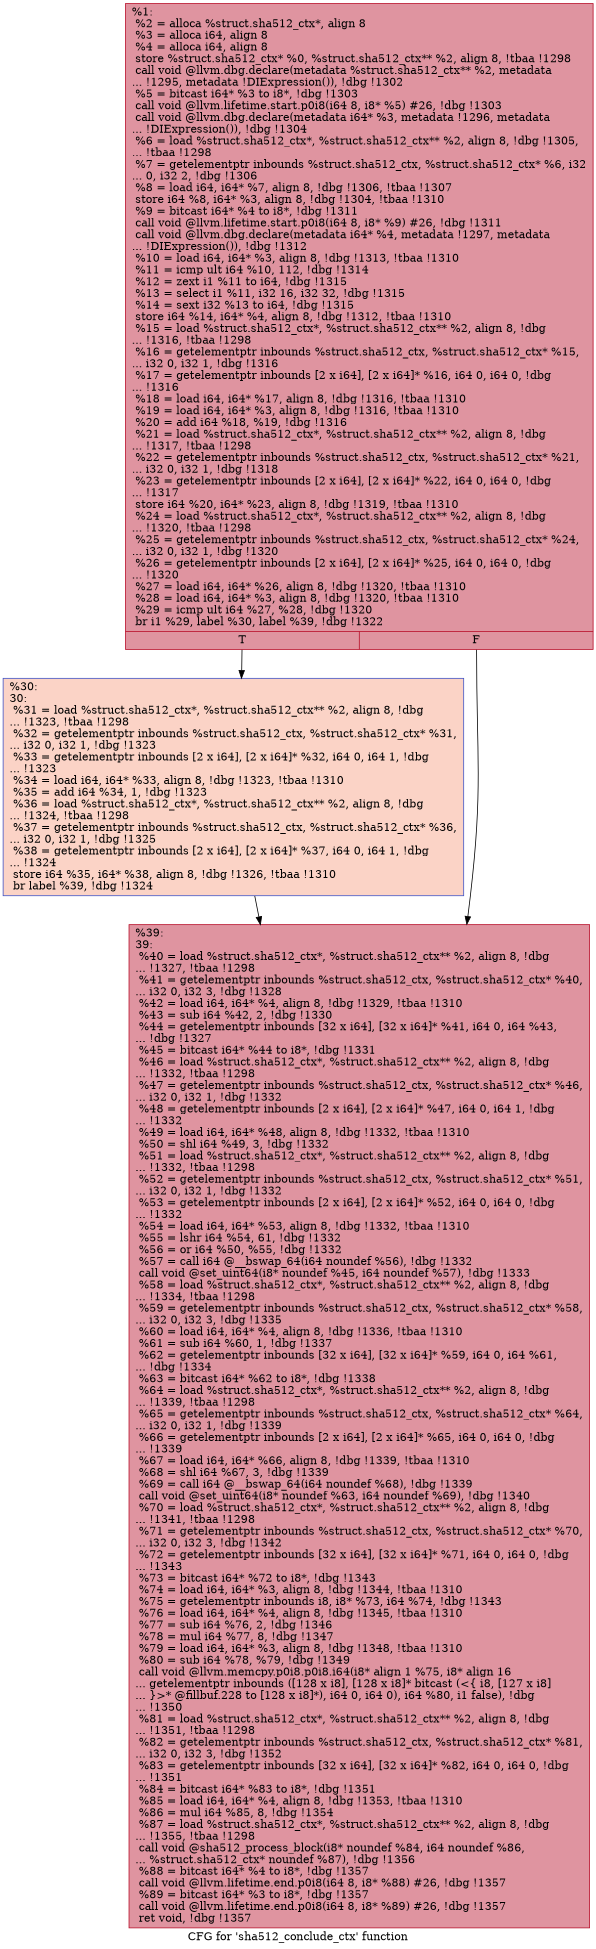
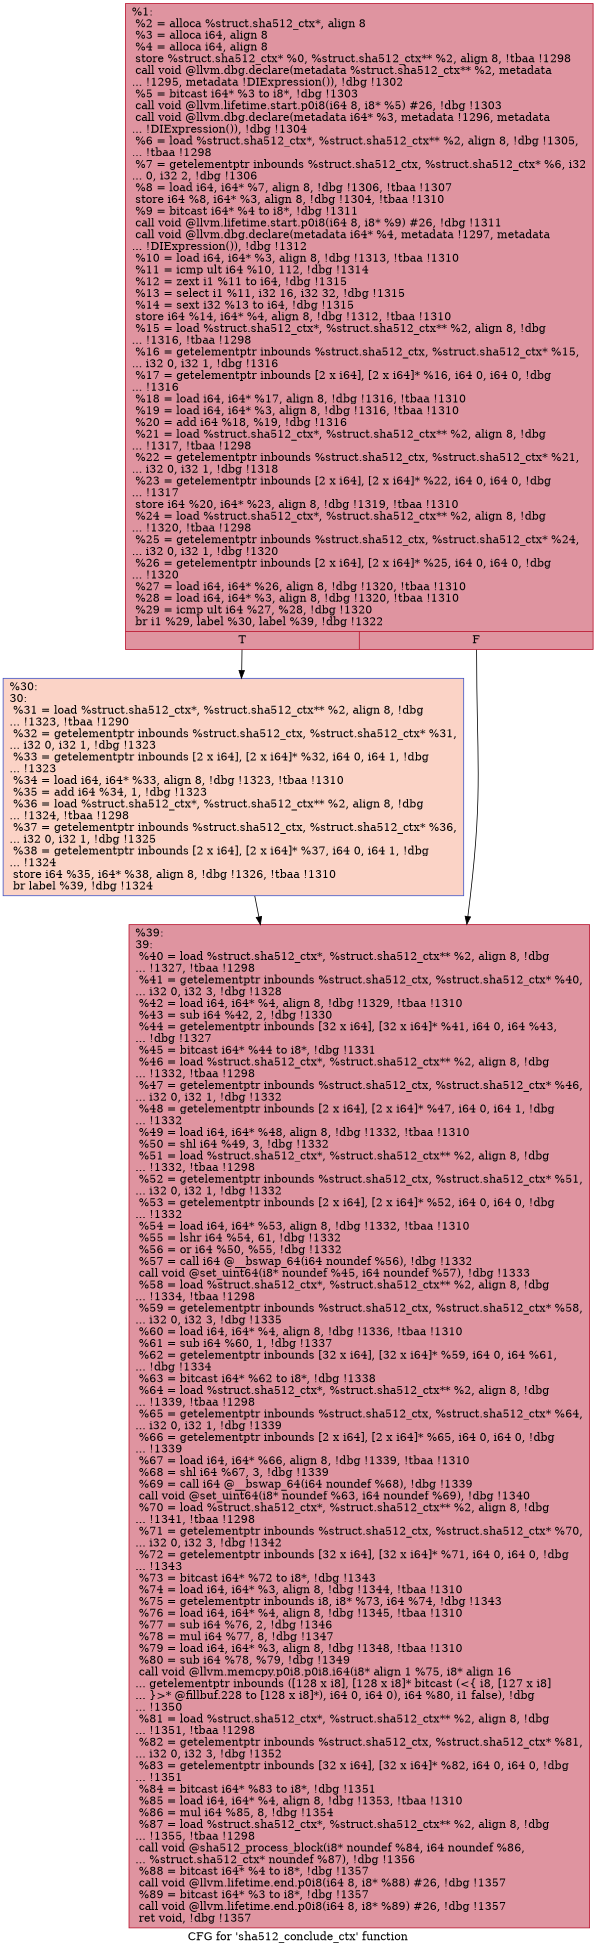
(70, 722) -> (70, 722)
